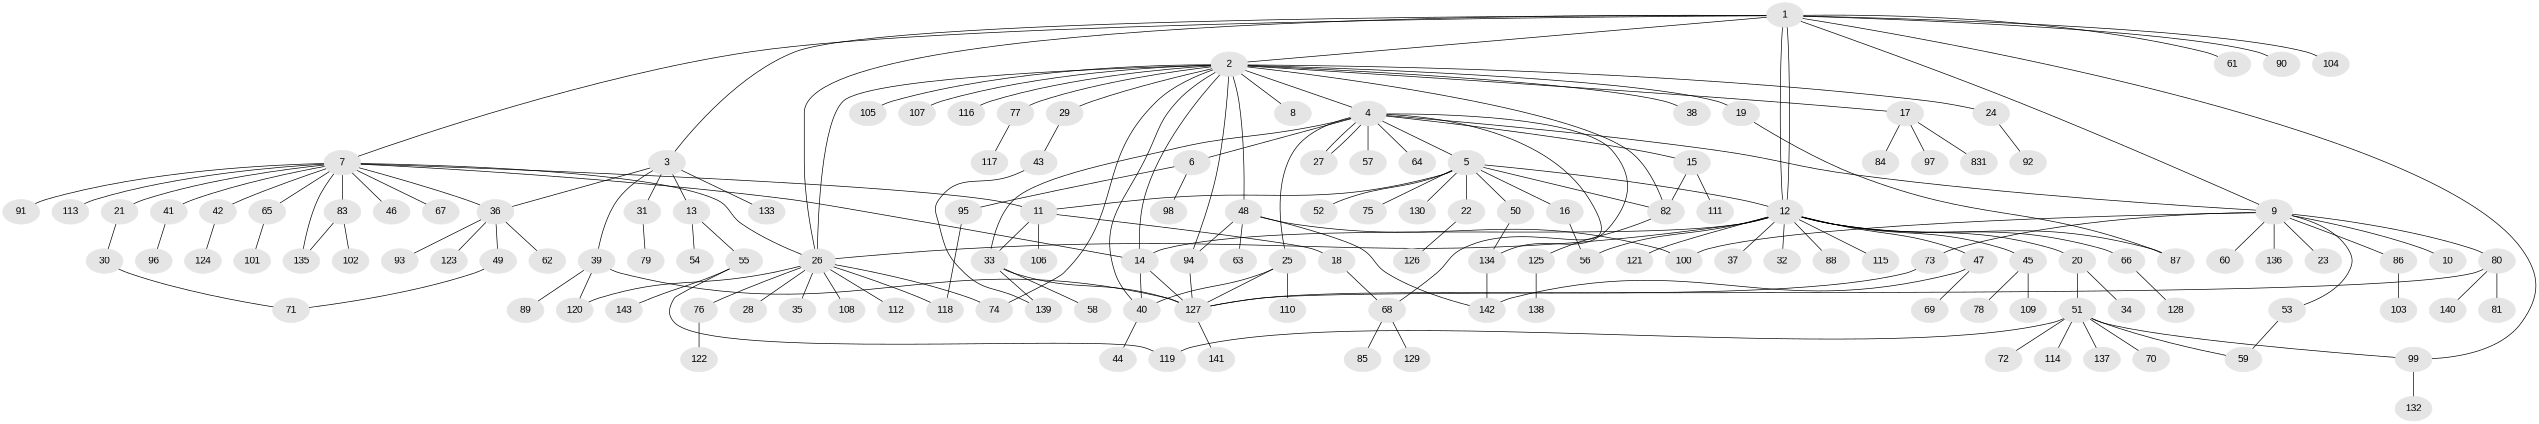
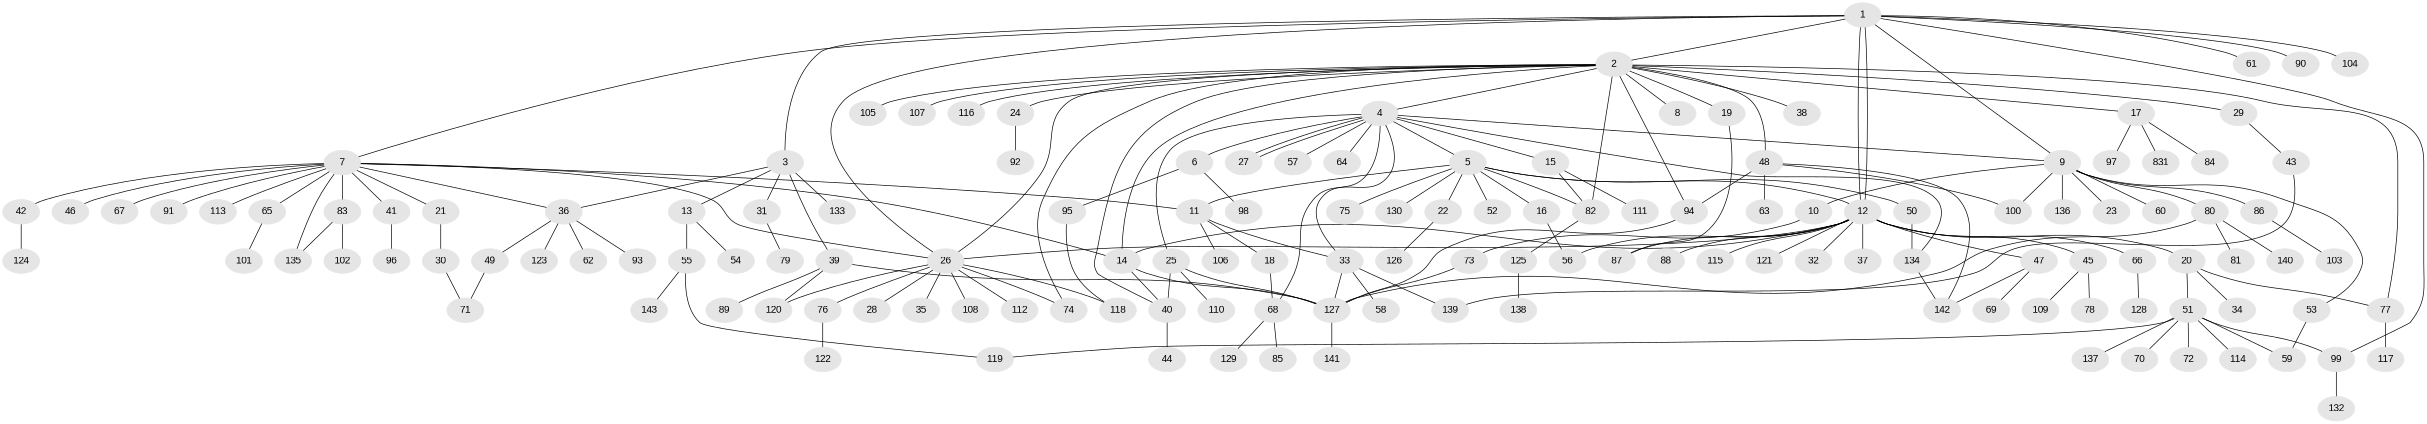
(2098, 222) -> (1641, 236)
none -> (2284, 289)
